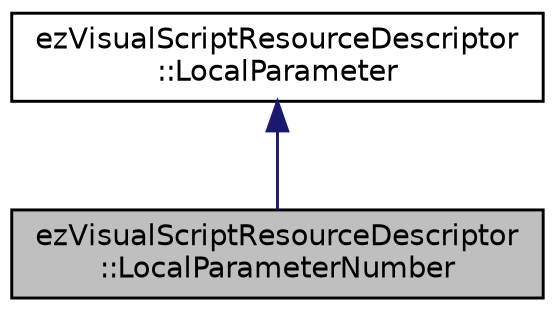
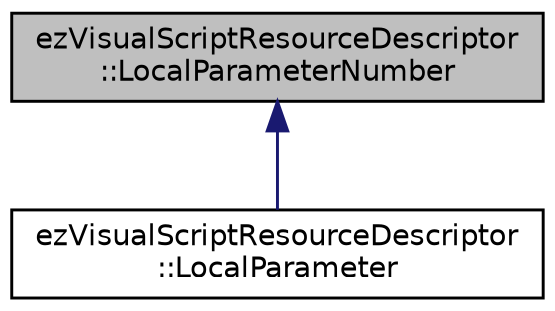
(277, 171) -> (277, 171)
